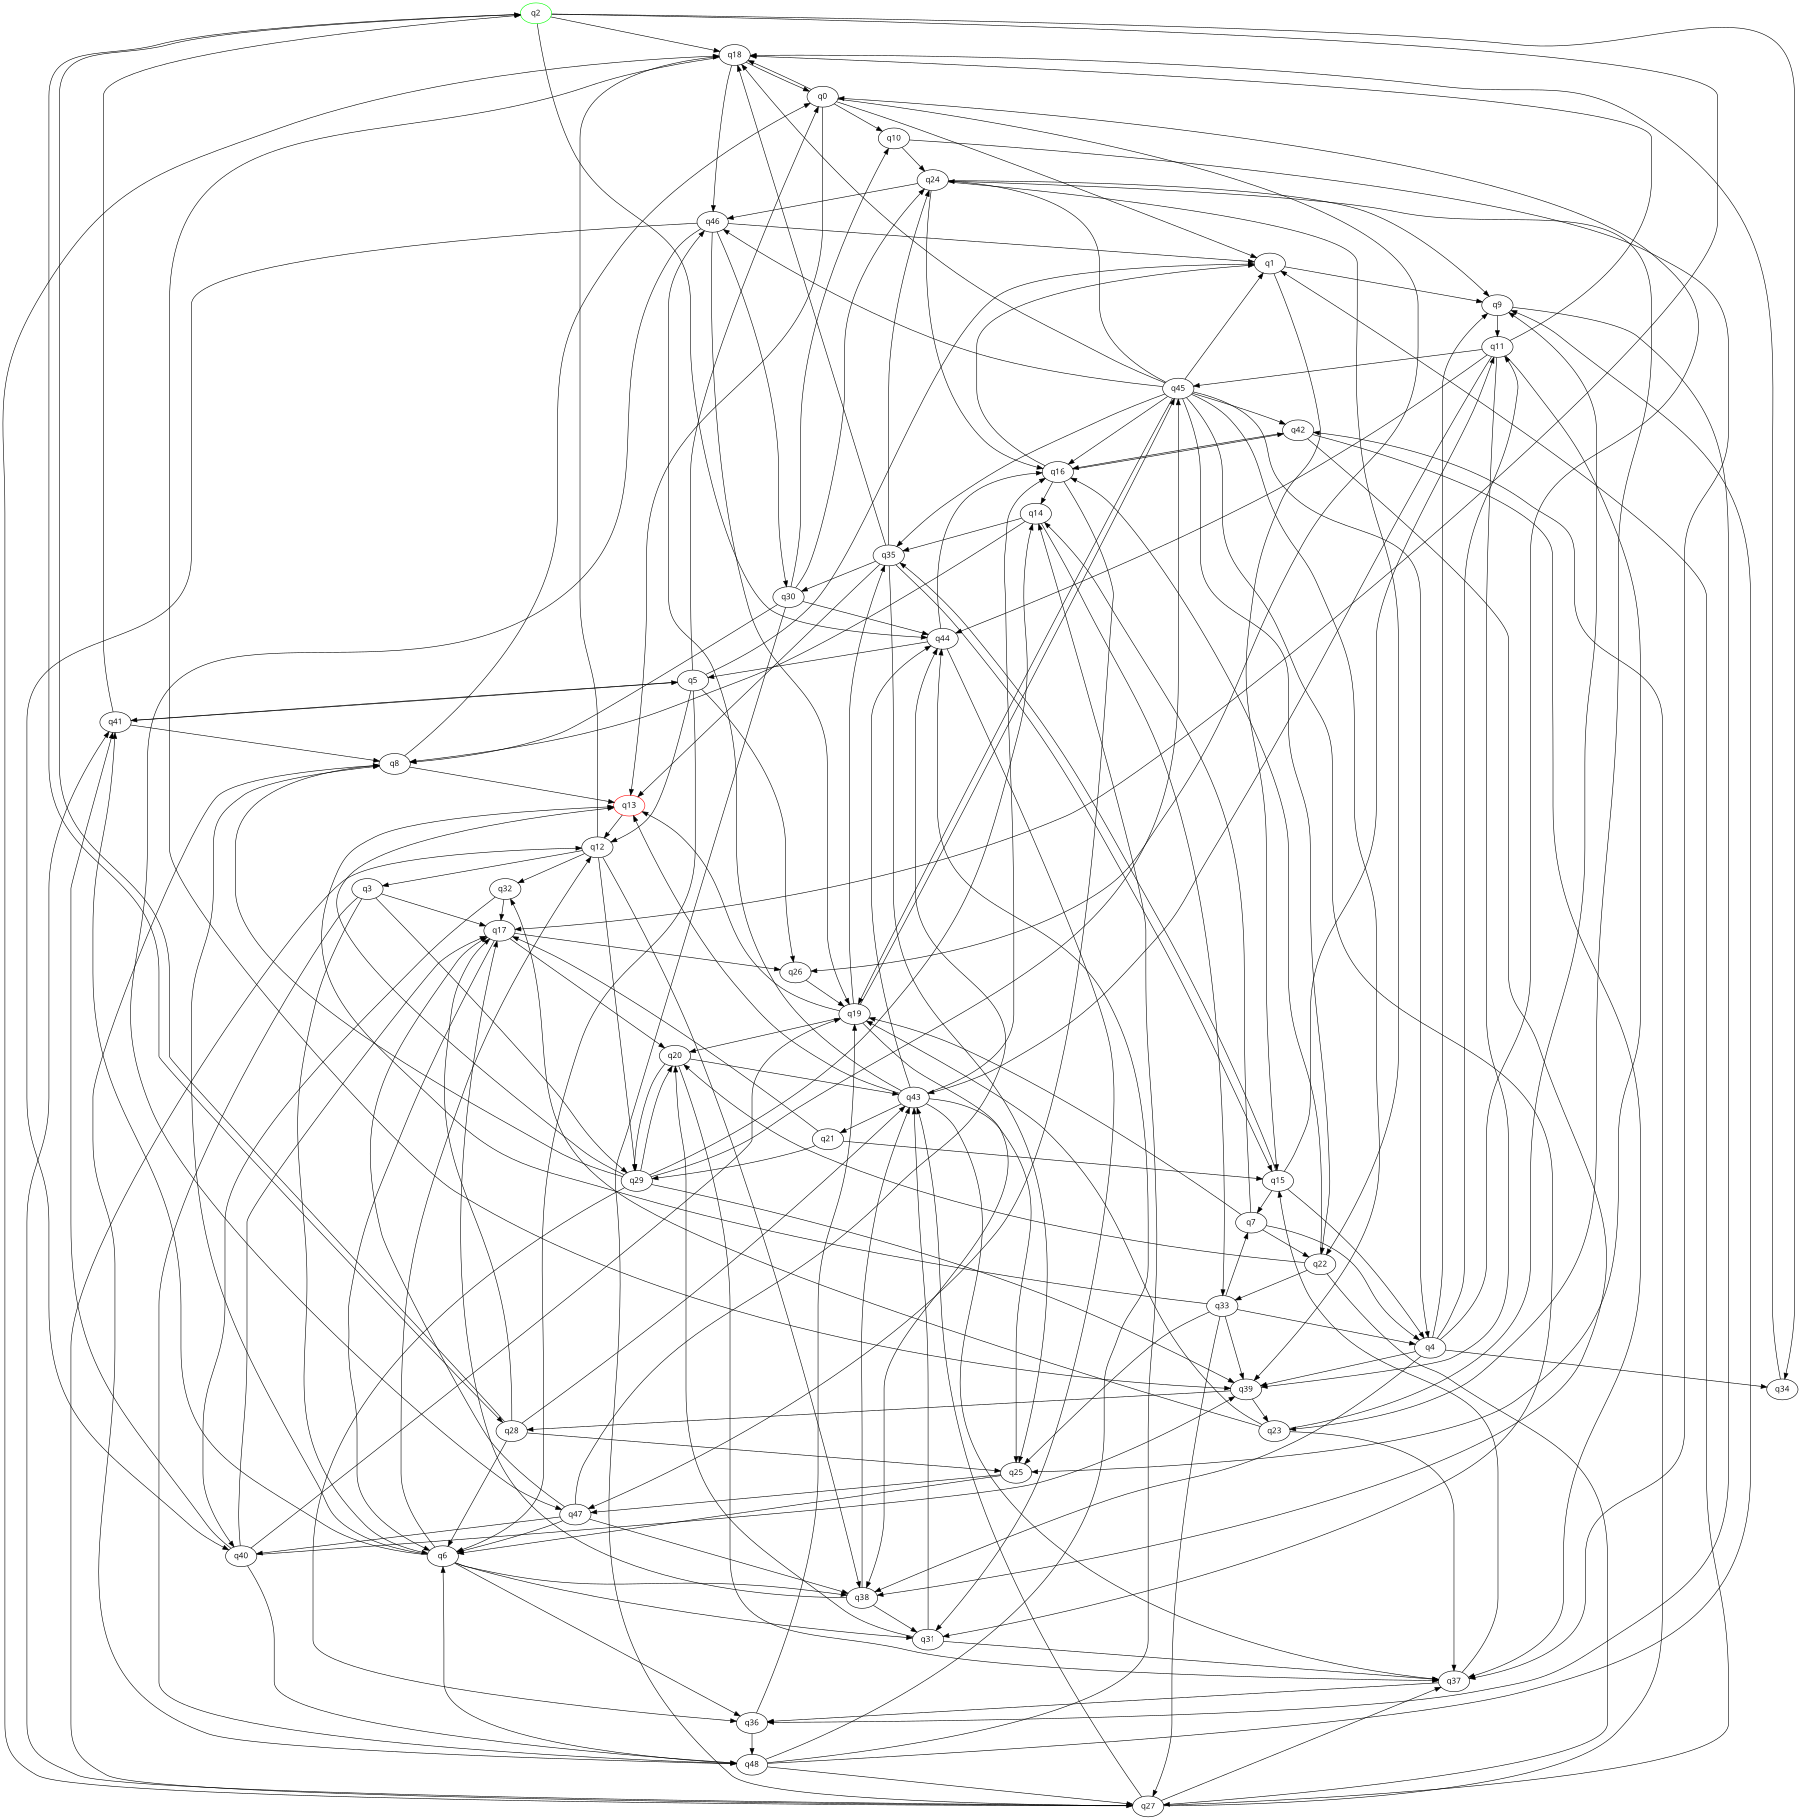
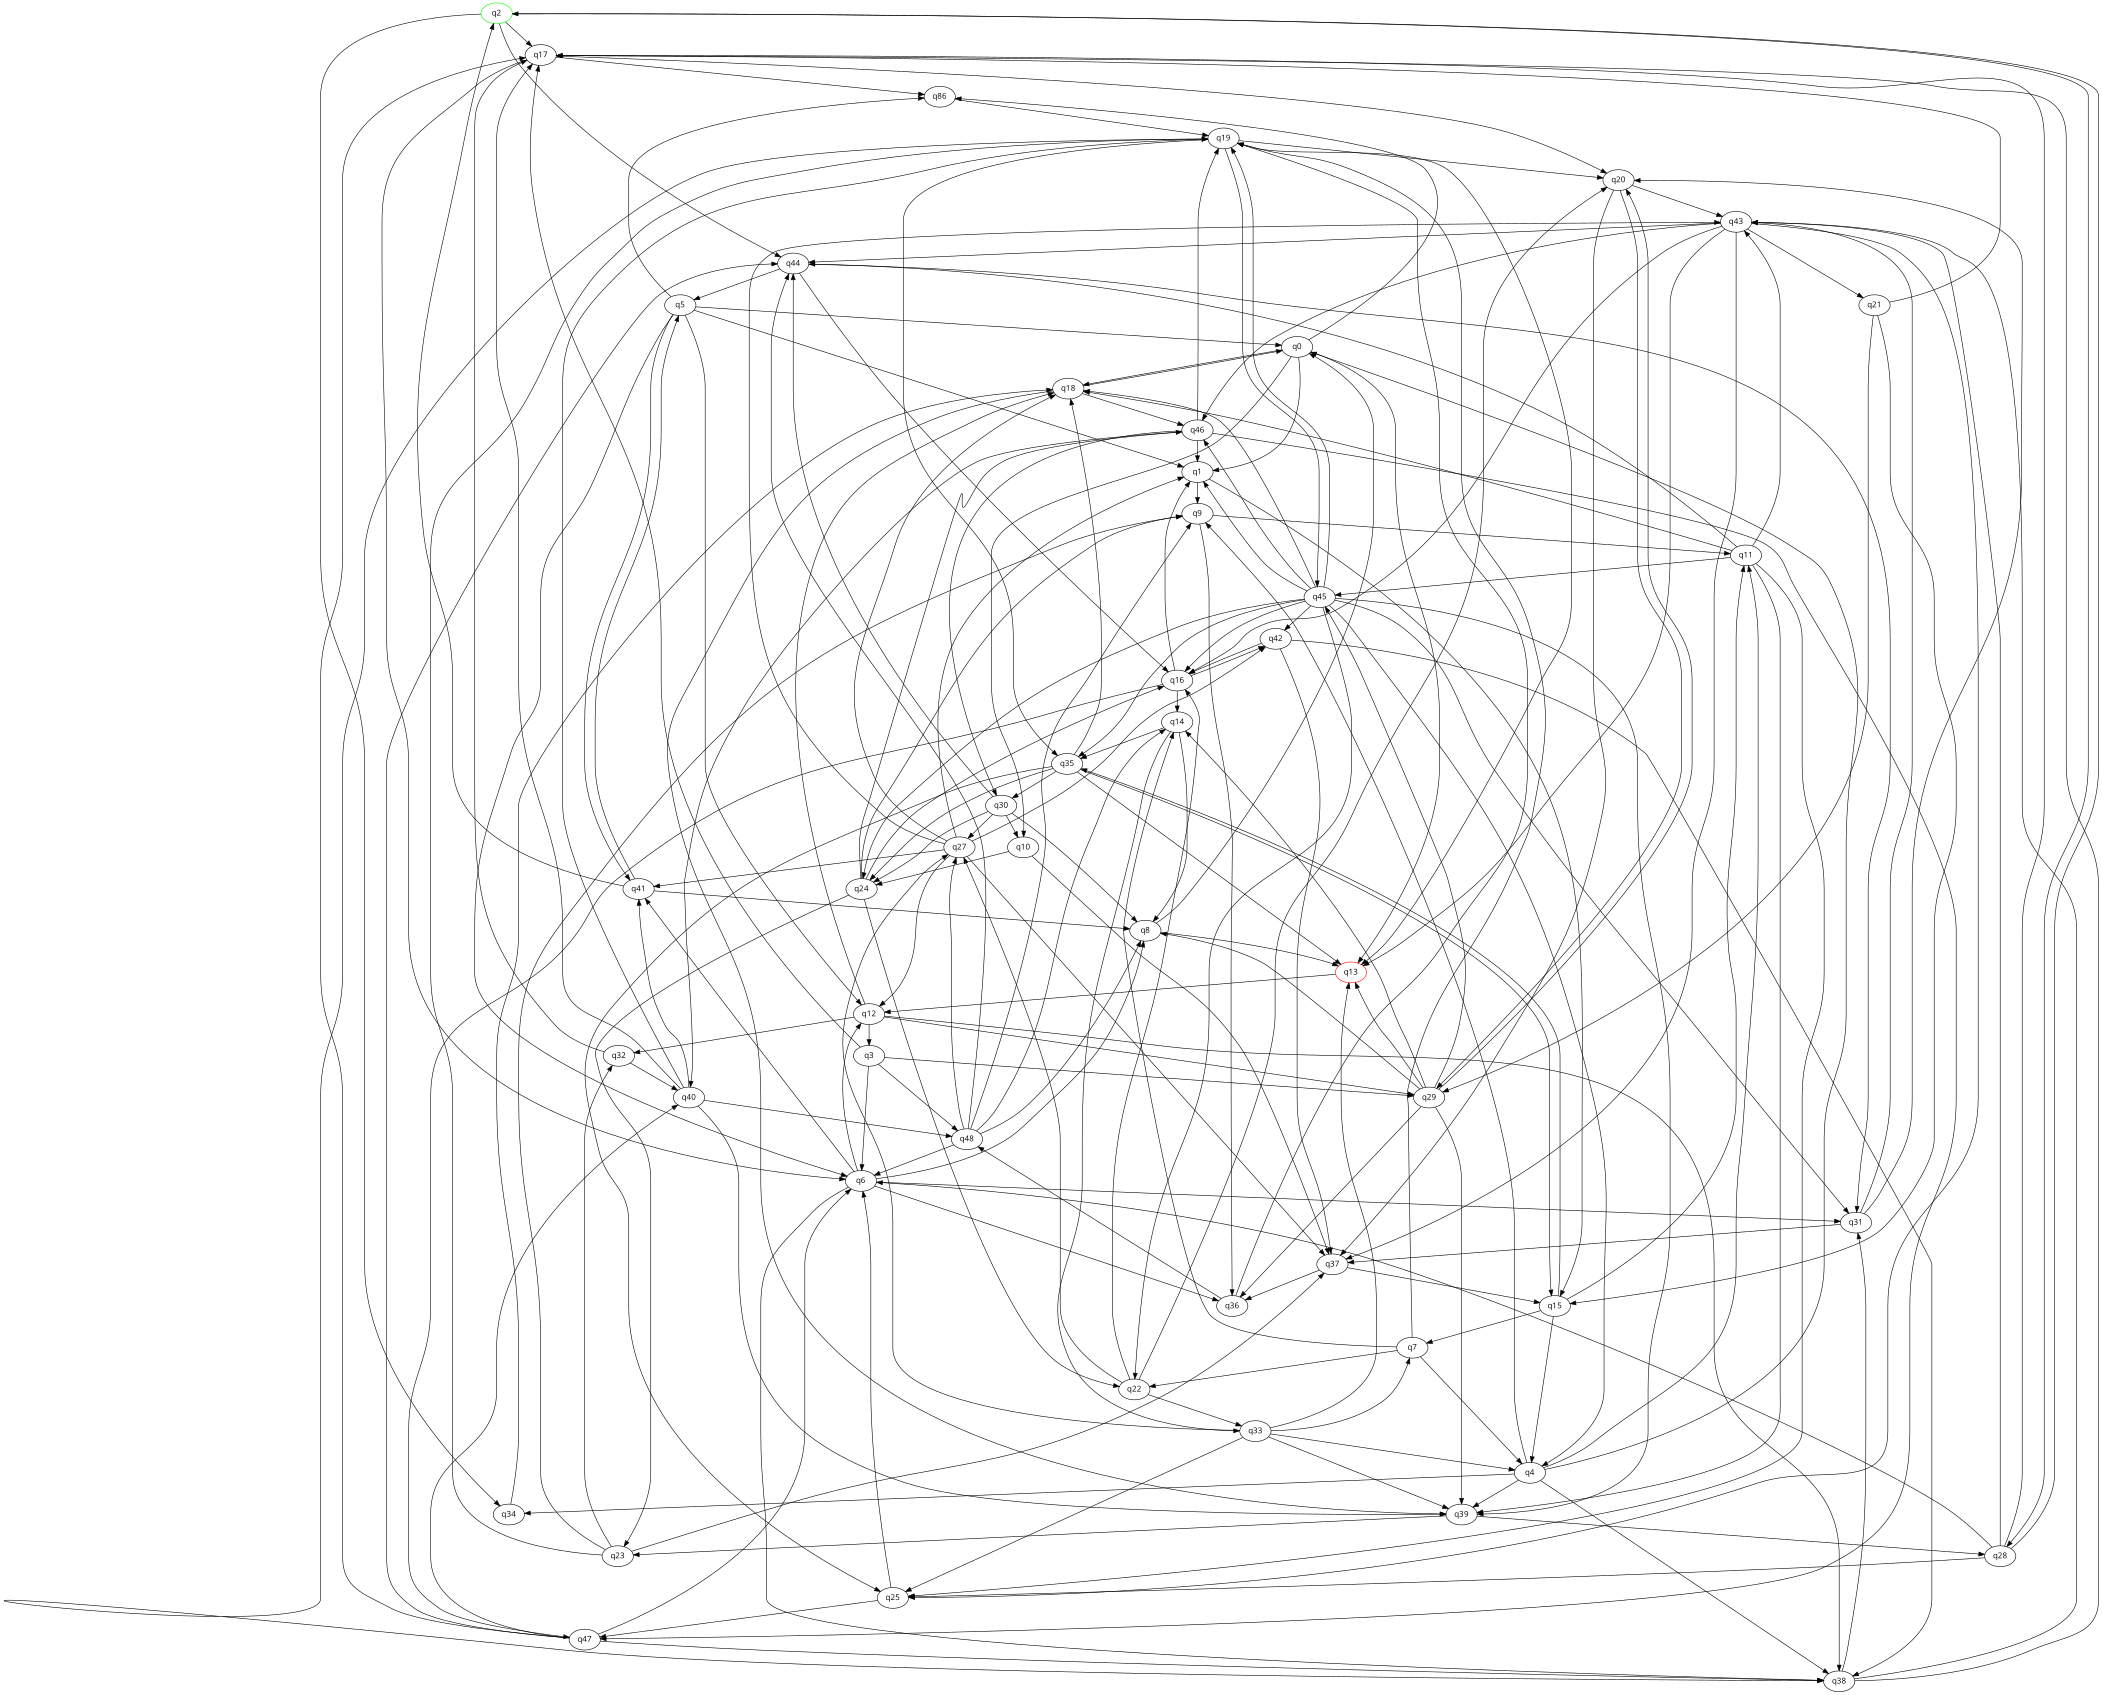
(632, 34) -> none
(795, 972) -> (940, 97)
